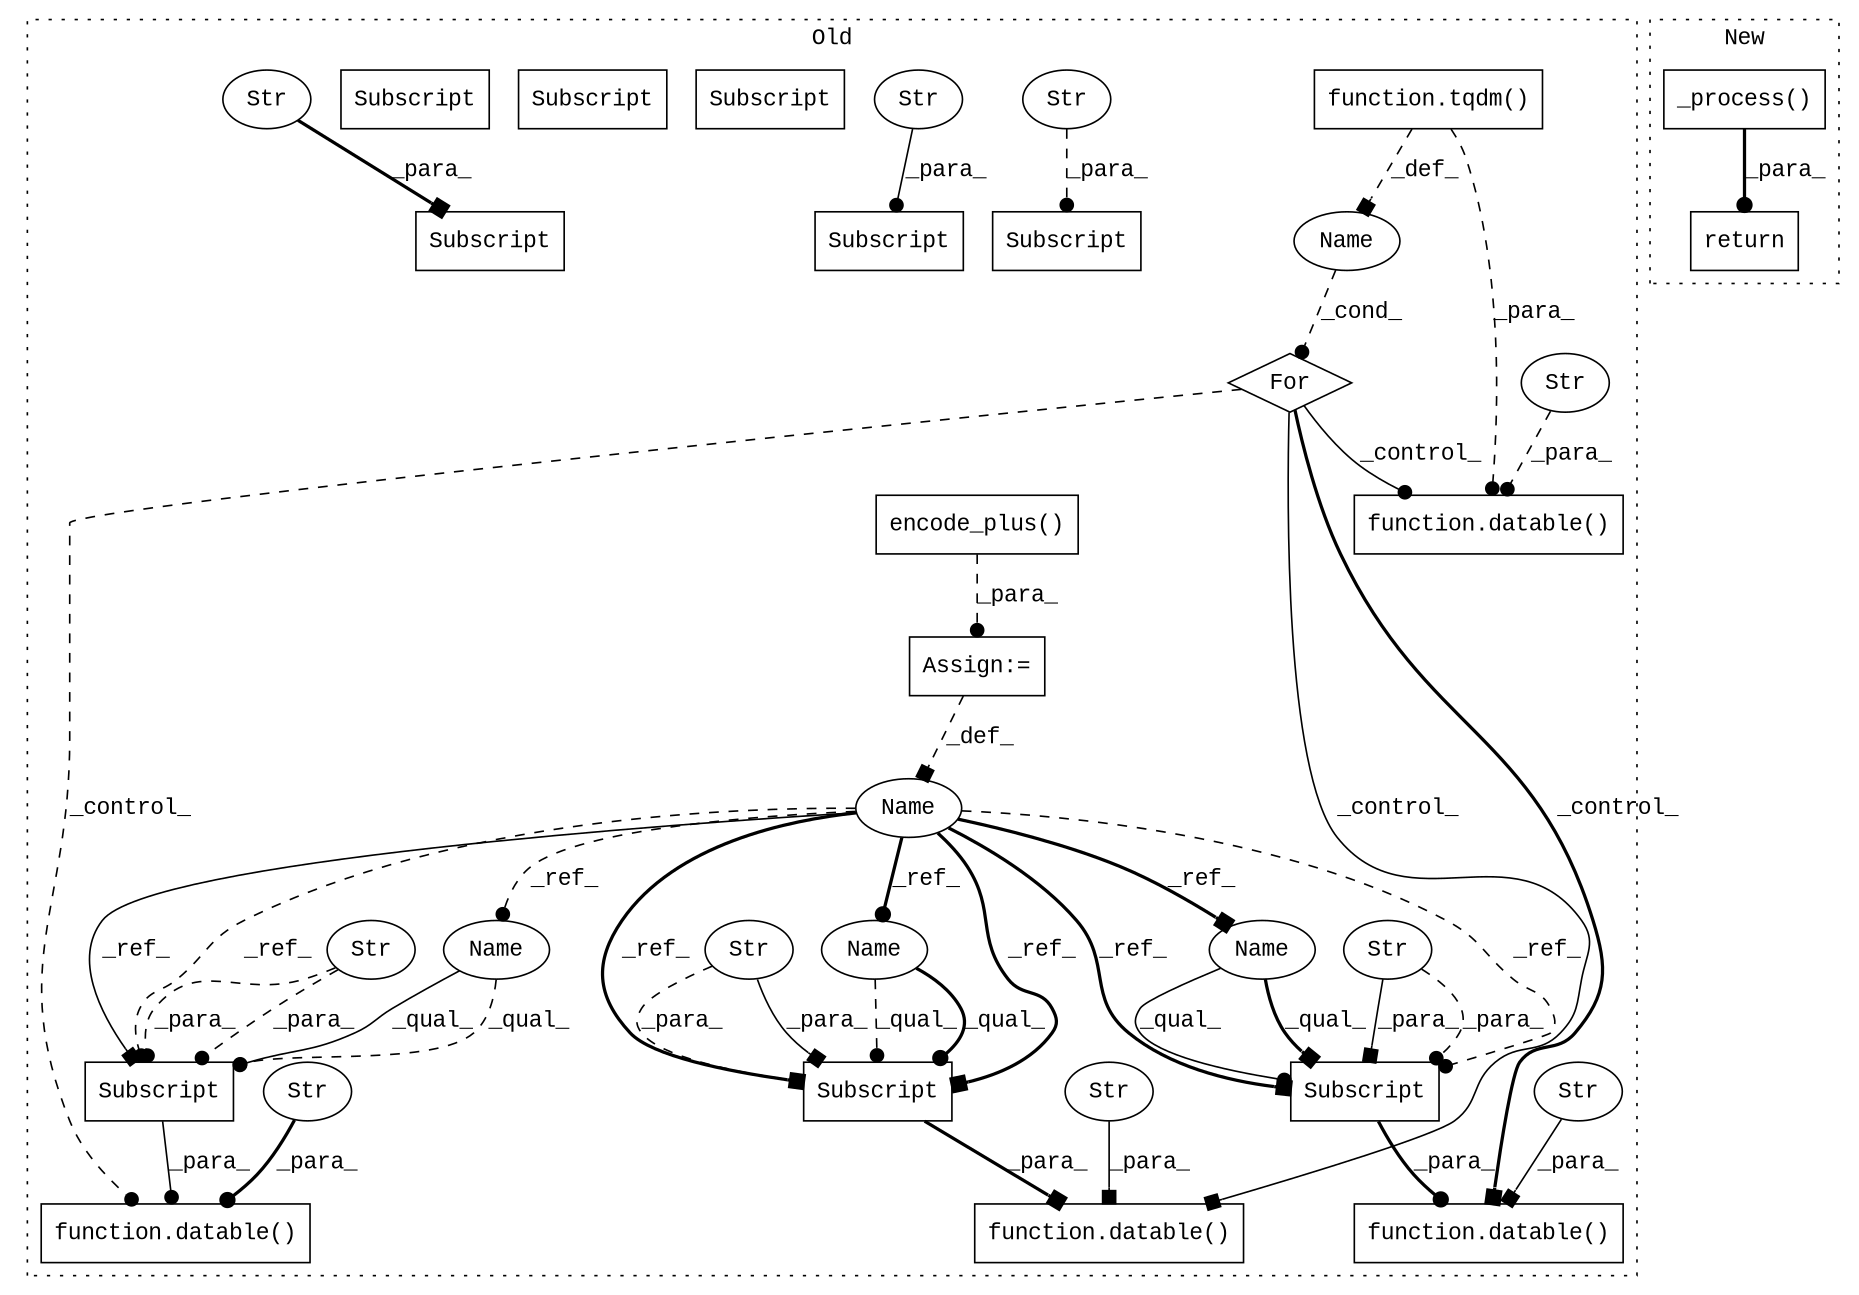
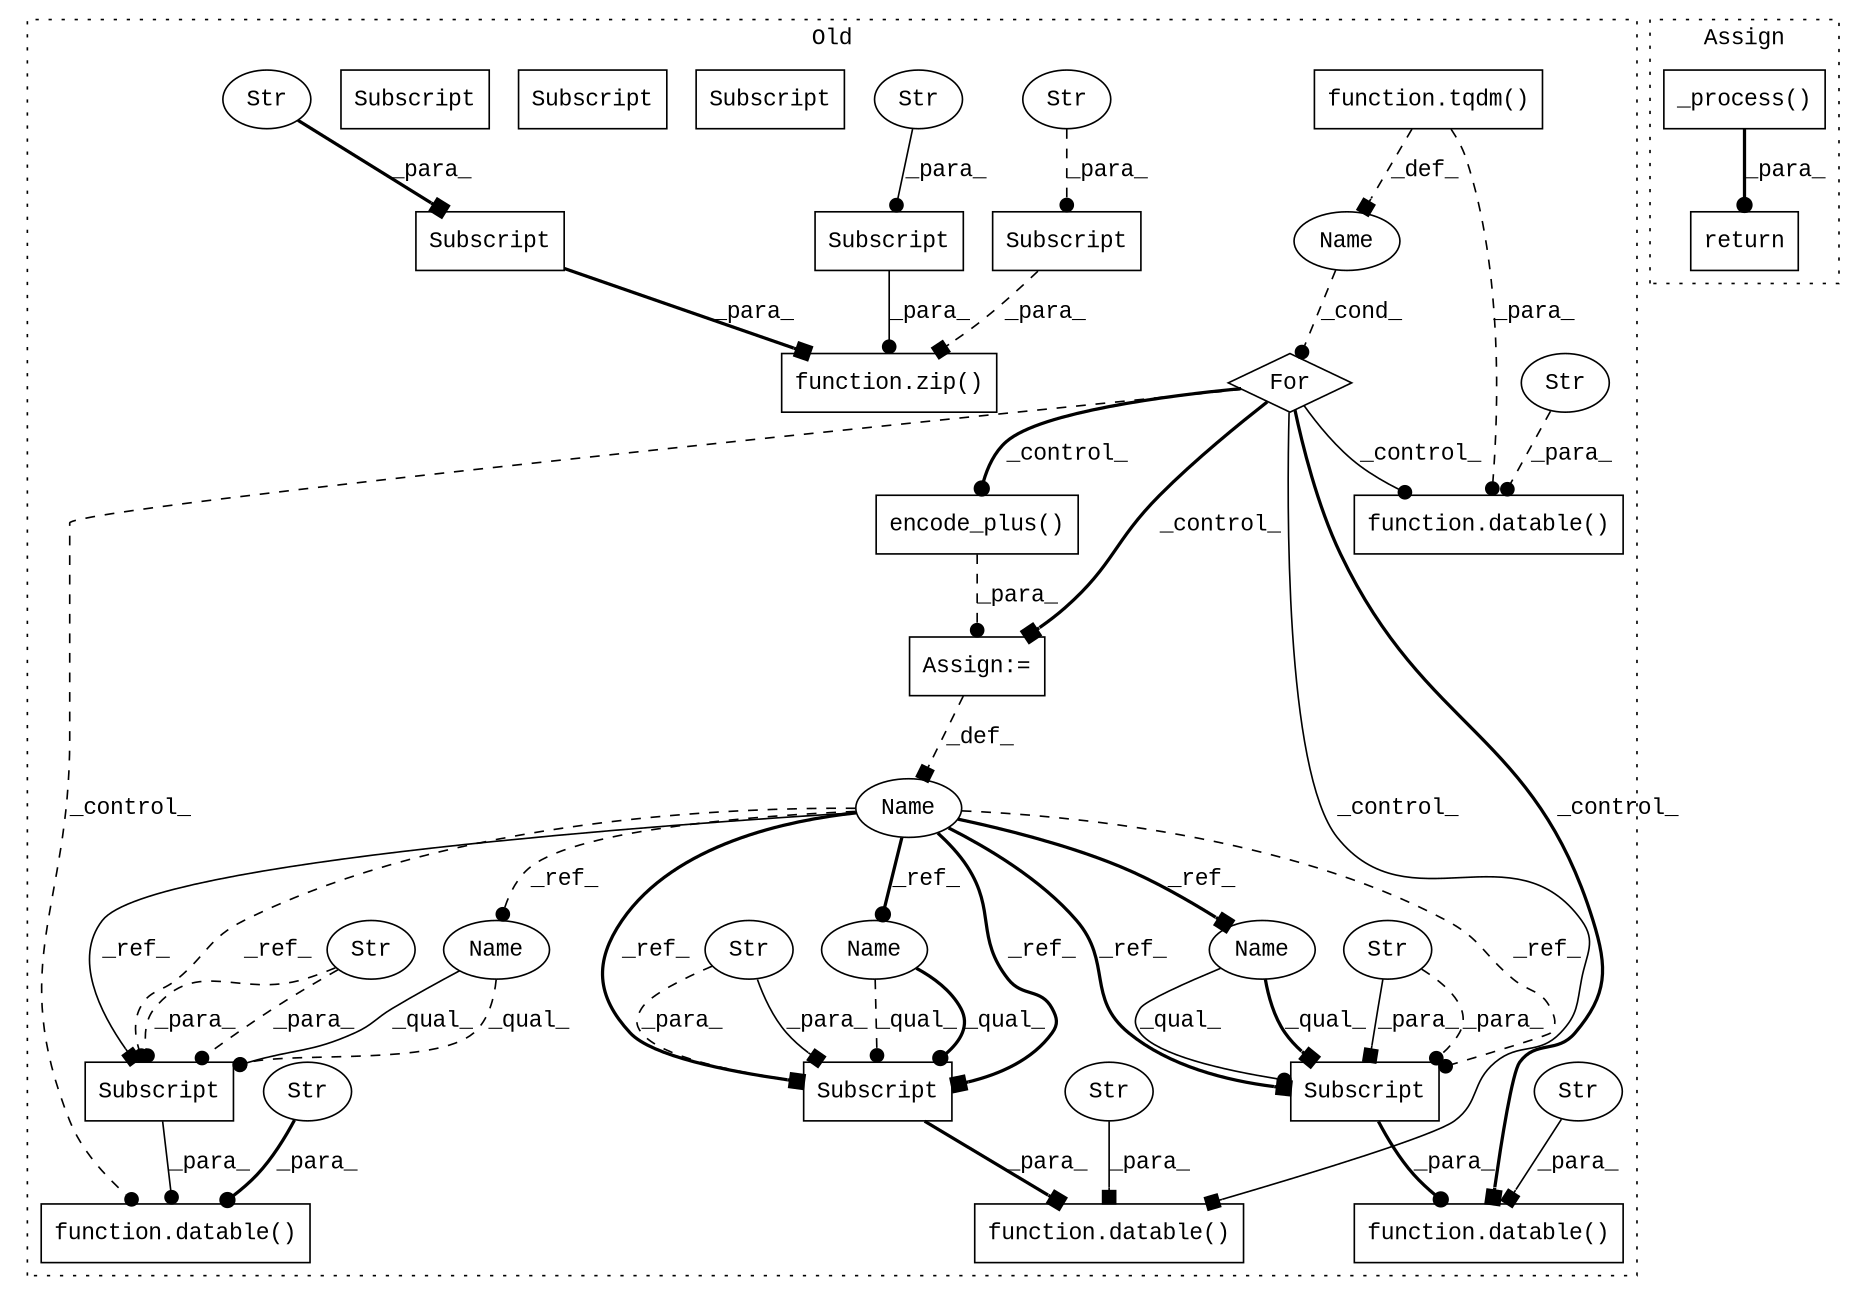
(1745, 38) -> (1745, 38)
none -> (889, 383)
none -> (1062, 418)
none -> (1147, 509)
